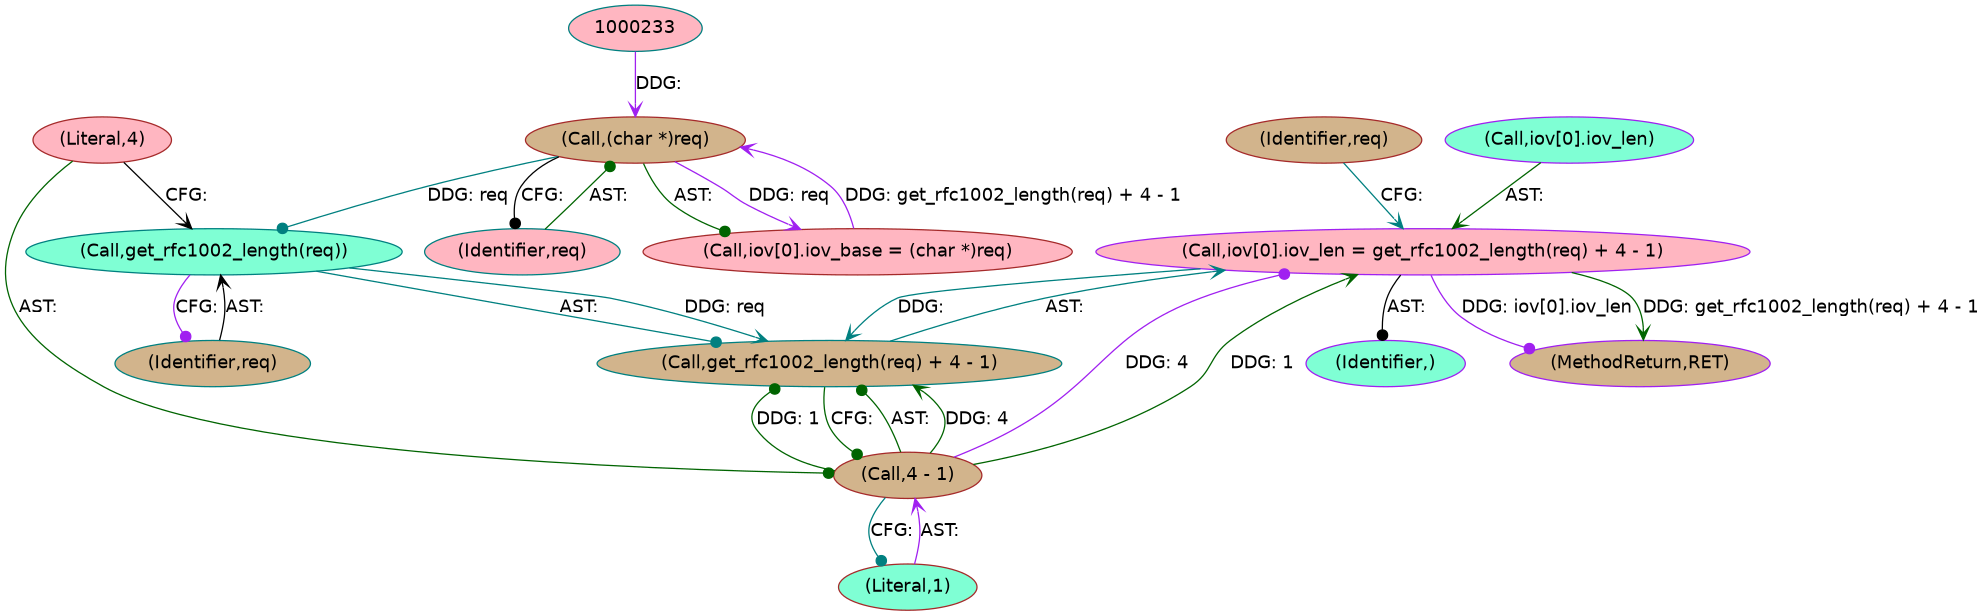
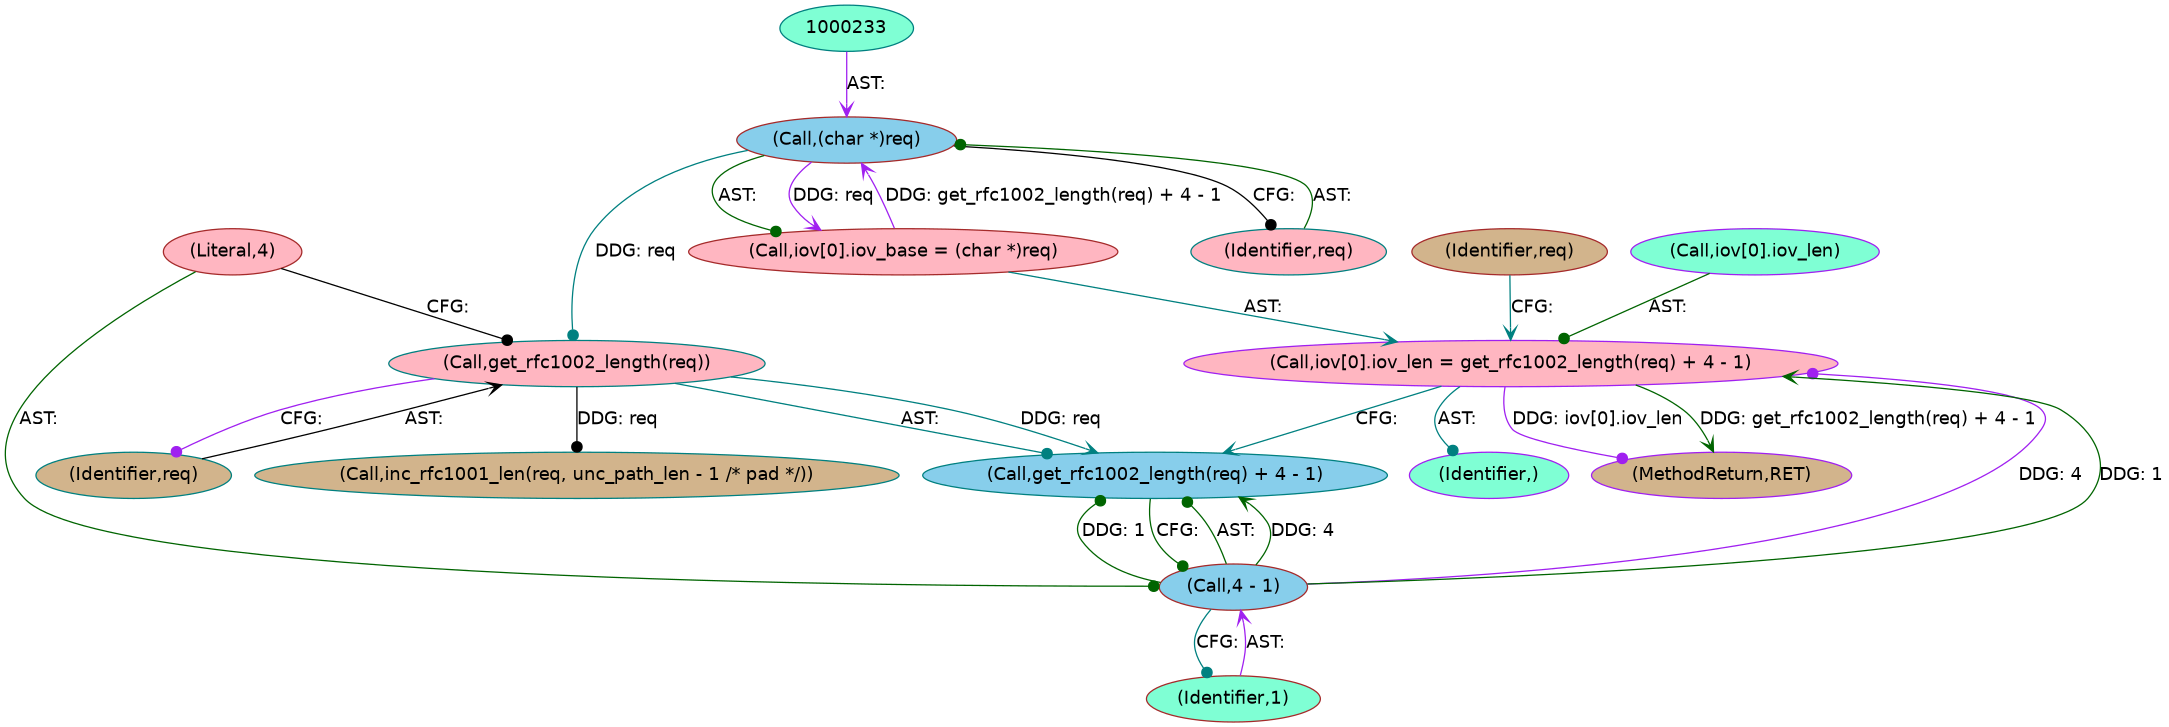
(635, 28) -> (847, 28)
(662, 84) -> (869, 84)
(635, 140) -> (847, 140)
(153, 191) -> (392, 304)
(1502, 192) -> (1639, 305)
(214, 252) -> (577, 364)
(1049, 297) -> (1196, 306)
(1386, 301) -> (1436, 414)
(924, 308) -> (1380, 419)
(829, 364) -> (1155, 475)
none -> (577, 475)
(908, 475) -> (1233, 587)
(908, 587) -> (1233, 699)
